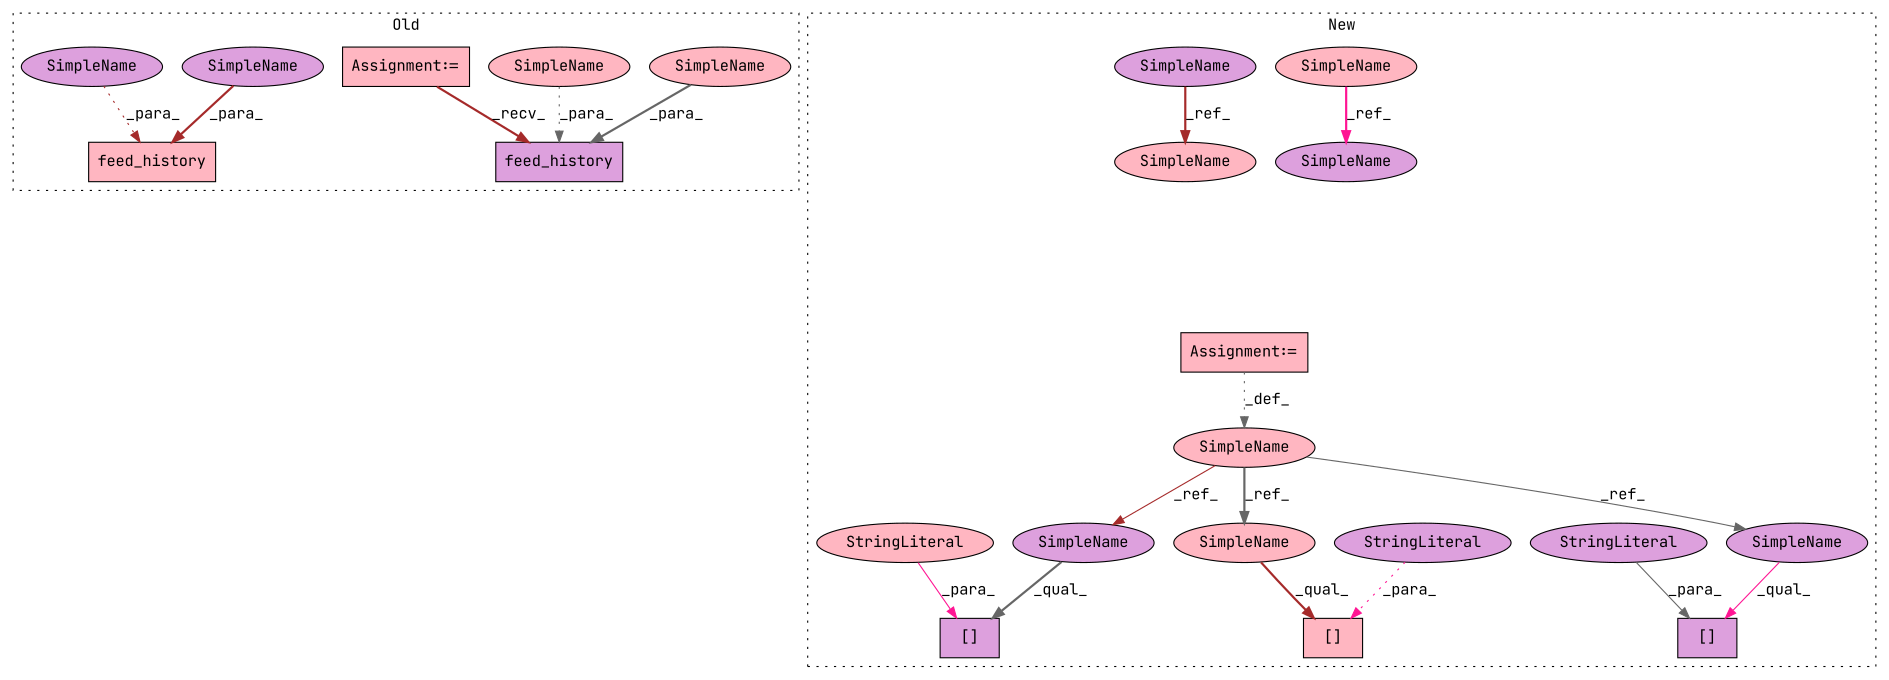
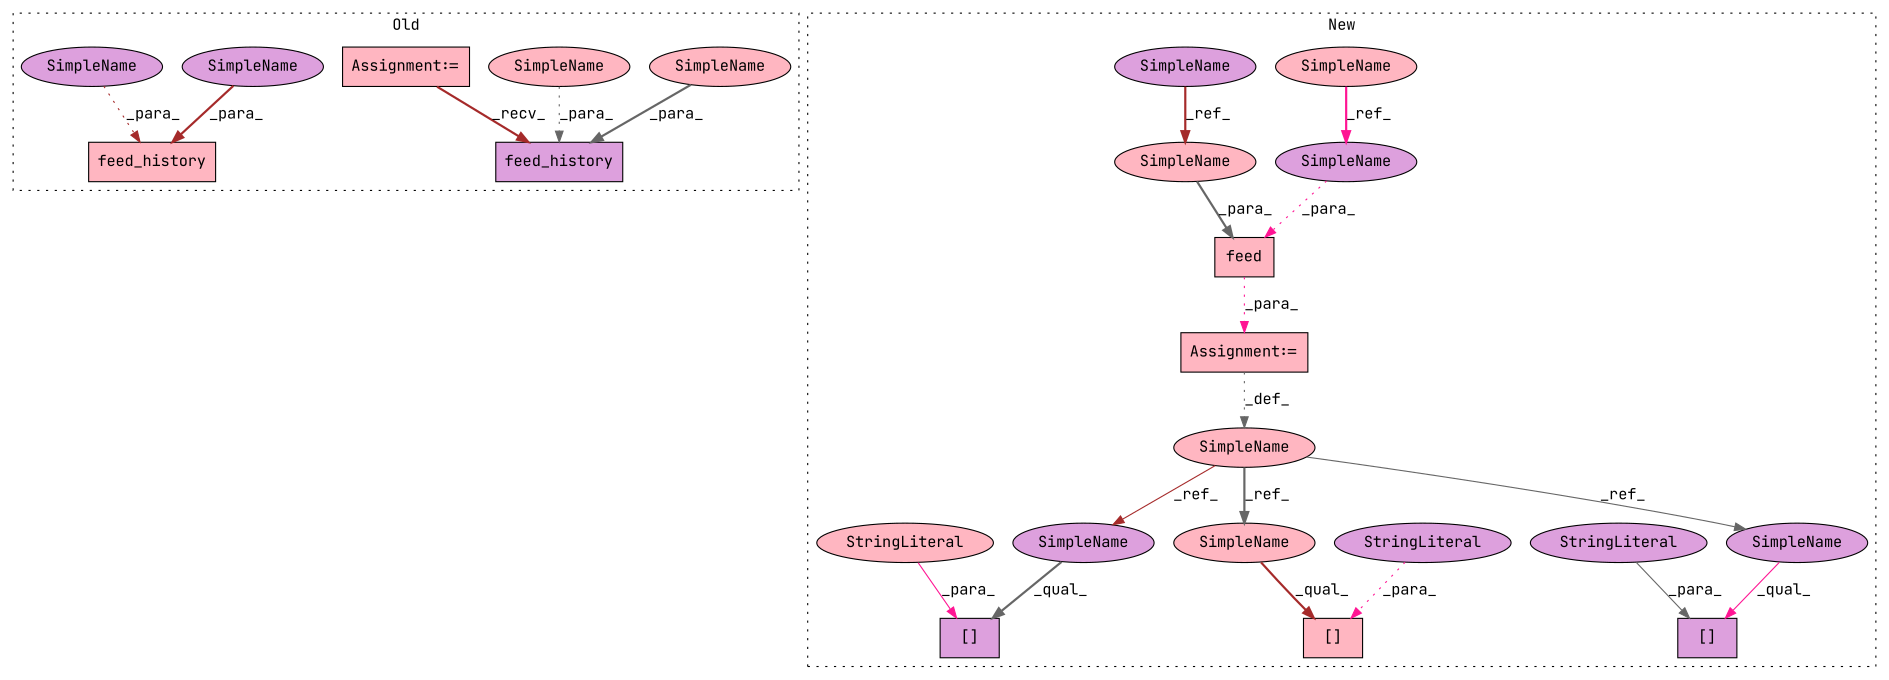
none -> (1244, 257)
